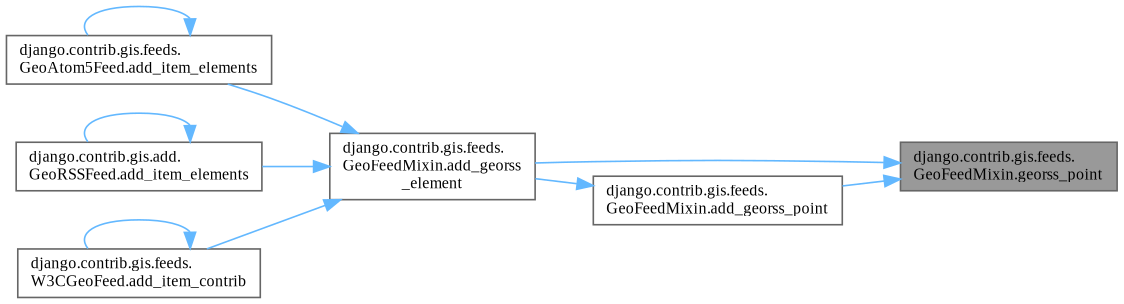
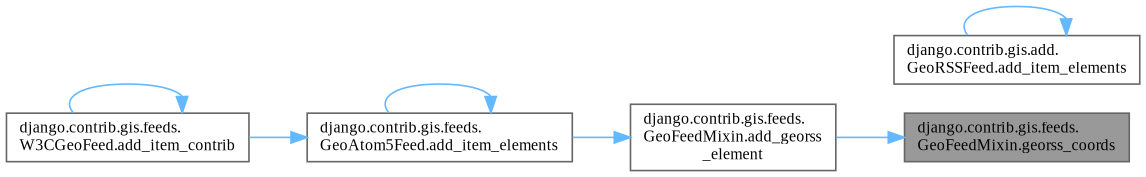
(288, 167) -> none
(1009, 167) -> (1017, 137)
(718, 200) -> none
(266, 227) -> (270, 137)
